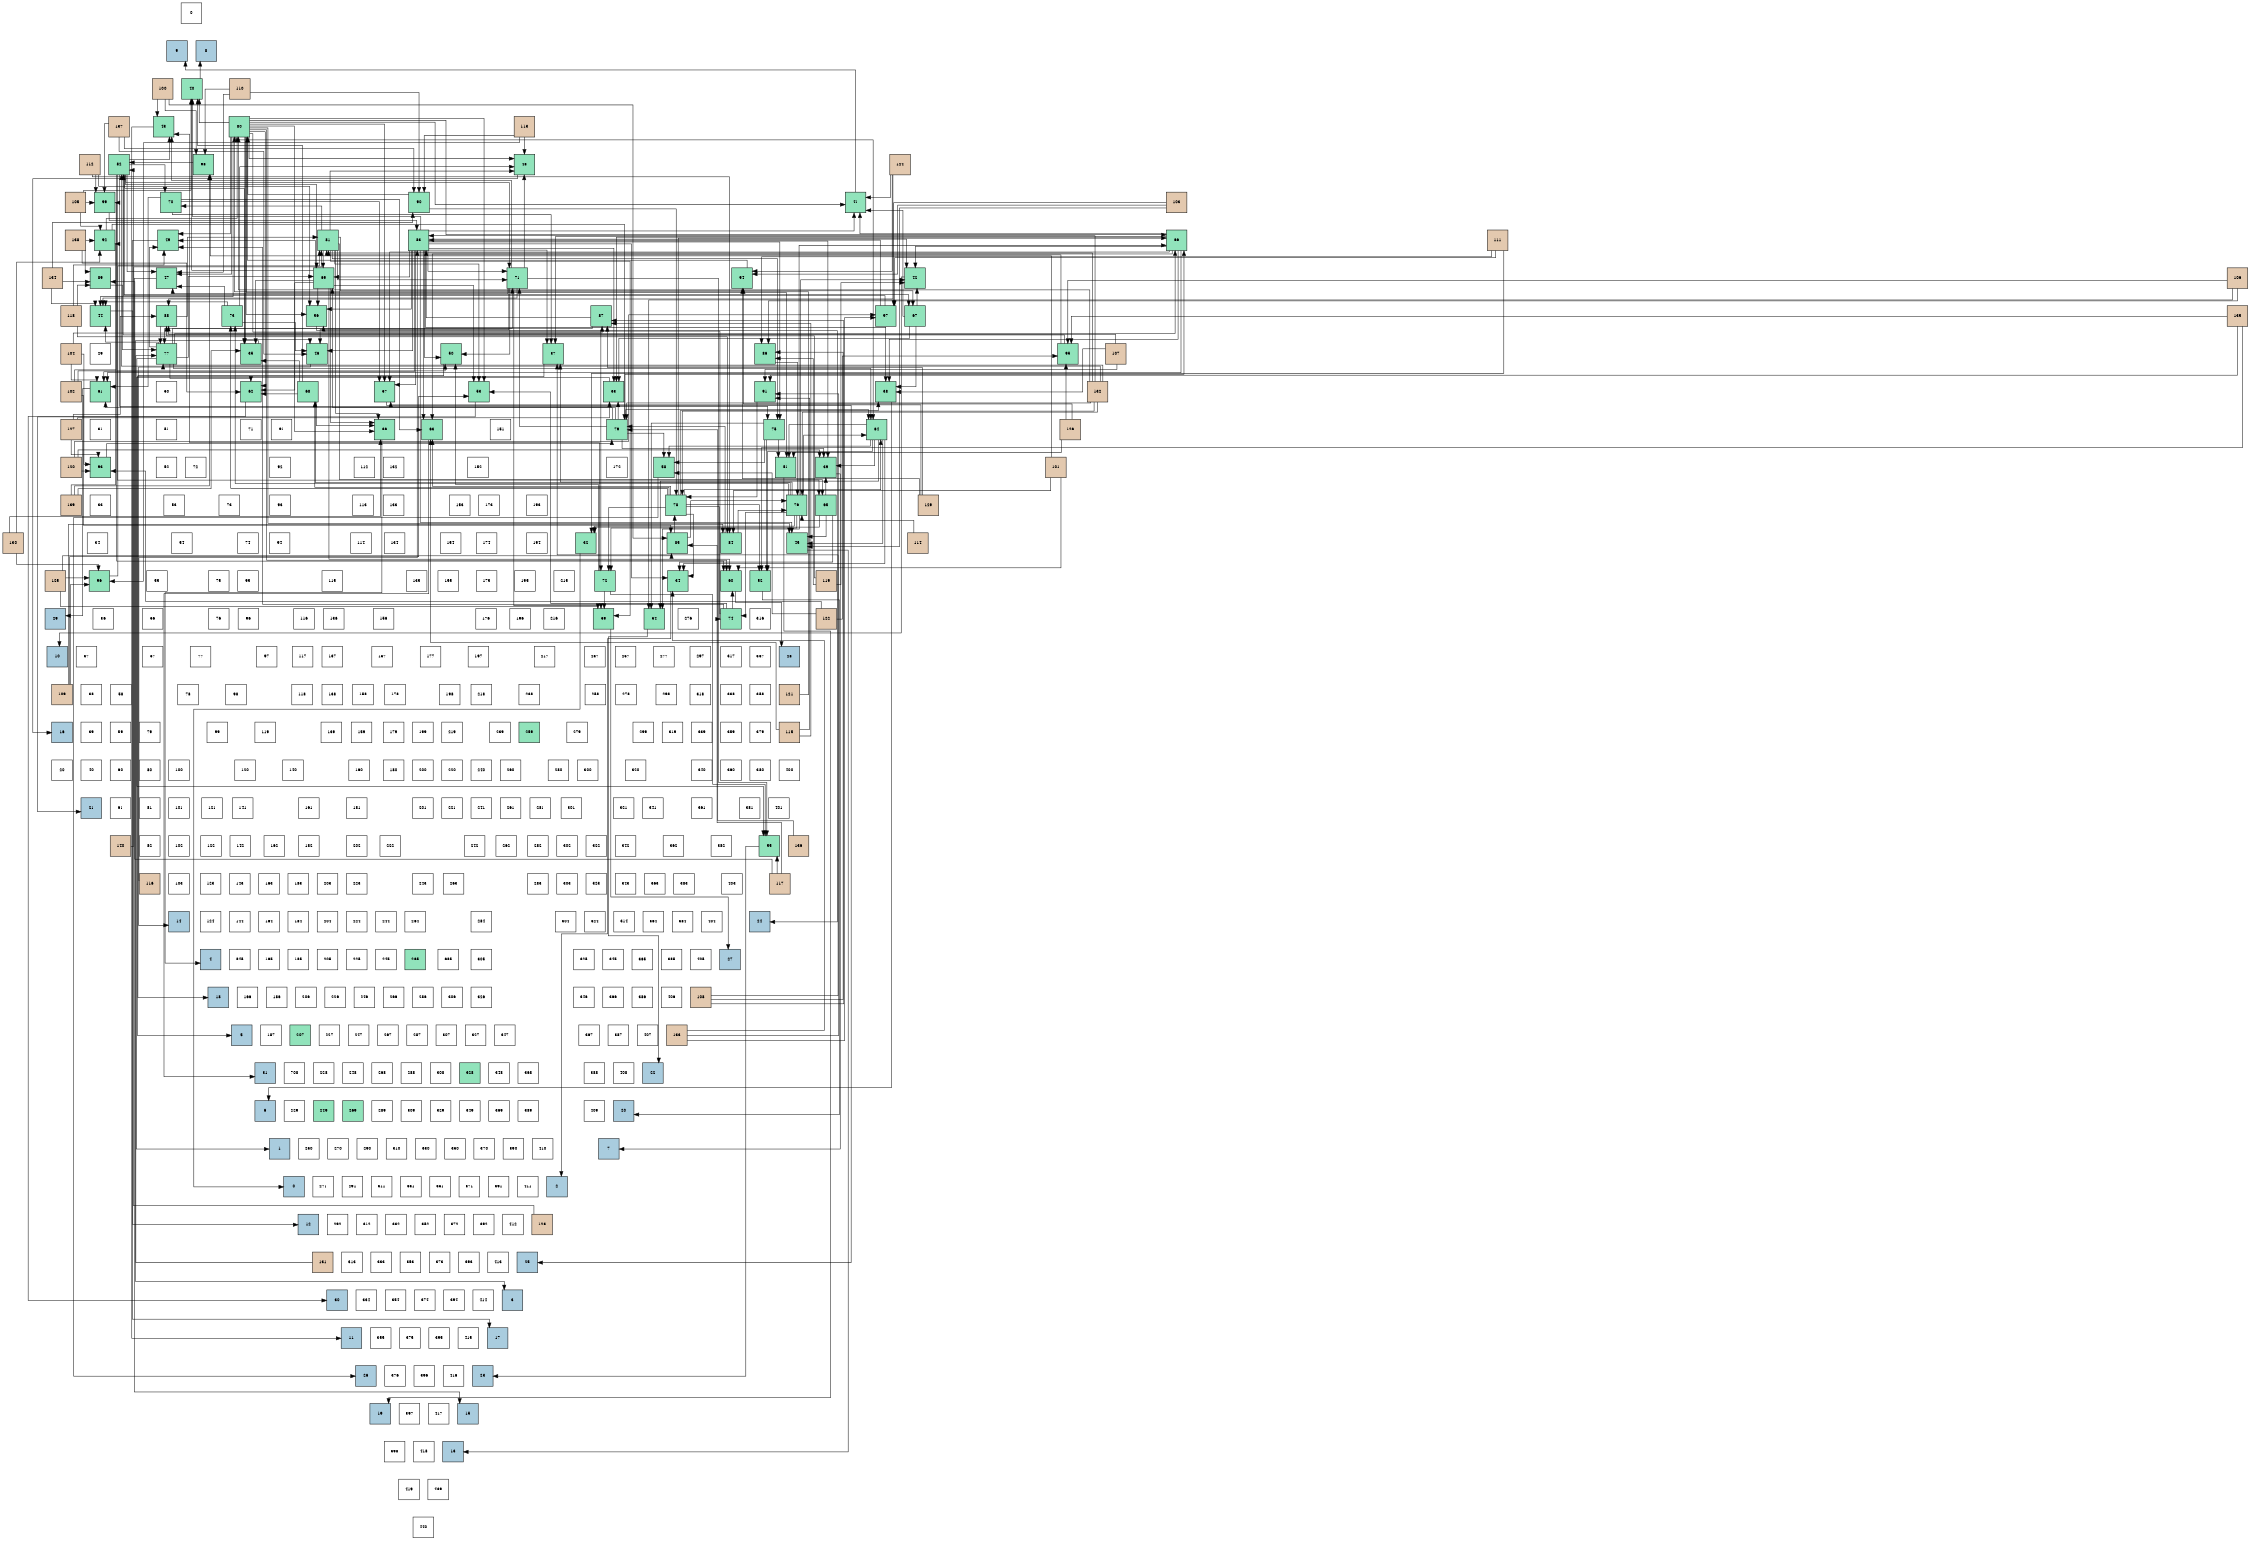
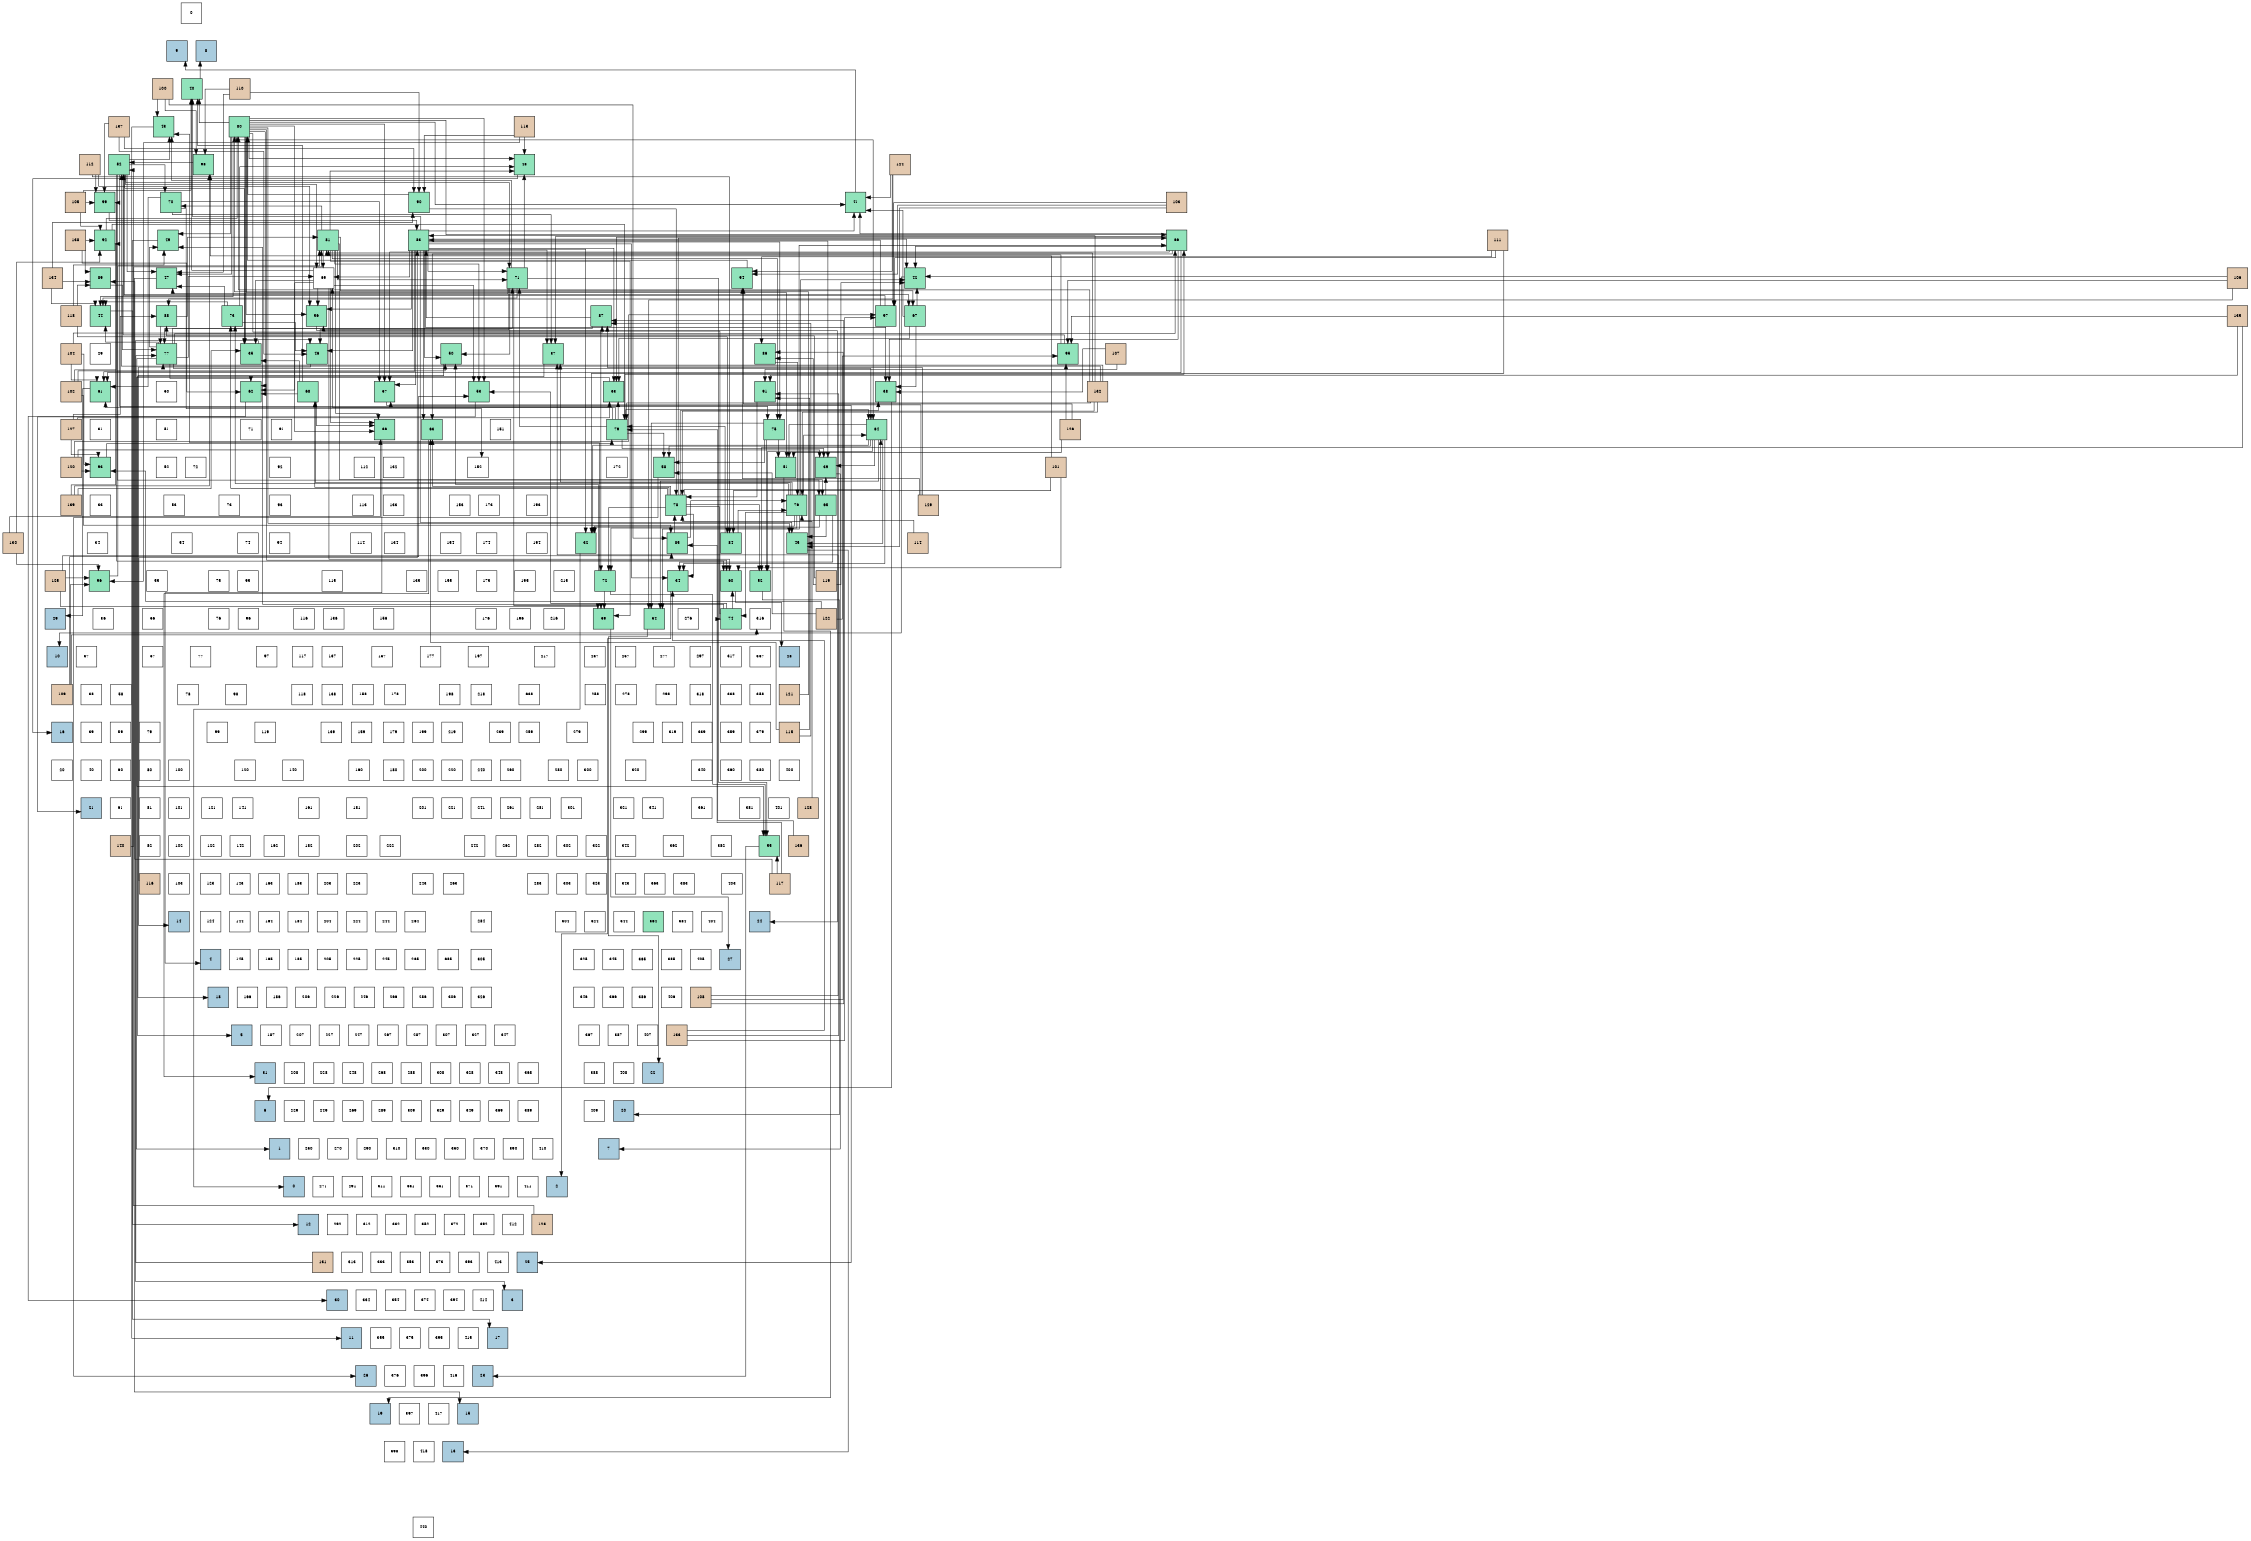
(399, 203) -> (253, 409)
(259, 241) -> none
(324, 278) -> (324, 278)
(1490, 301) -> (1579, 276)
none -> (586, 310)
(645, 334) -> none
none -> (655, 445)
(318, 524) -> (390, 635)
(529, 695) -> (529, 695)
(529, 732) -> (529, 732)
none -> (808, 808)
(624, 922) -> (624, 922)
(653, 922) -> (653, 922)
(240, 960) -> (240, 960)
(415, 960) -> (415, 960)
(300, 1035) -> (300, 1035)
(294, 1073) -> (294, 1073)
(470, 1073) -> (470, 1073)
(324, 1111) -> (324, 1111)
(353, 1111) -> (353, 1111)
(409, 1489) -> none
(438, 1489) -> none
